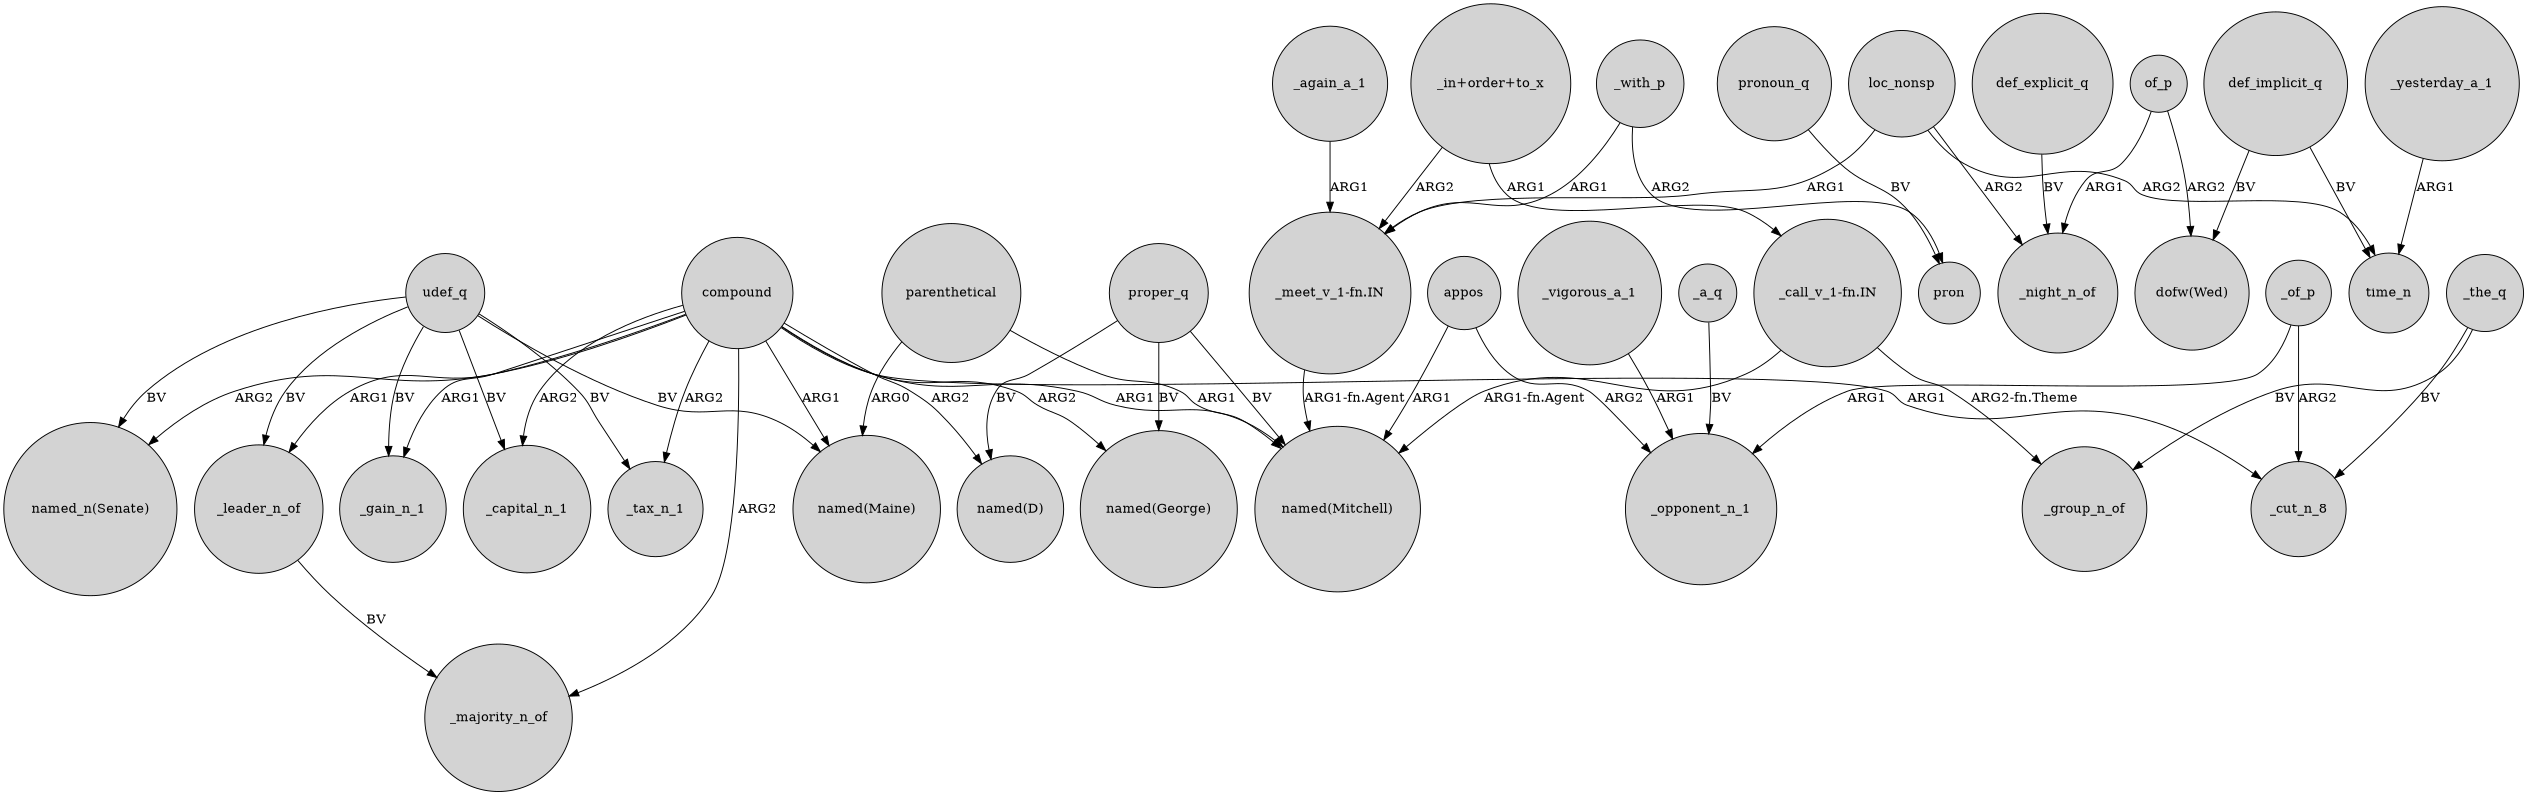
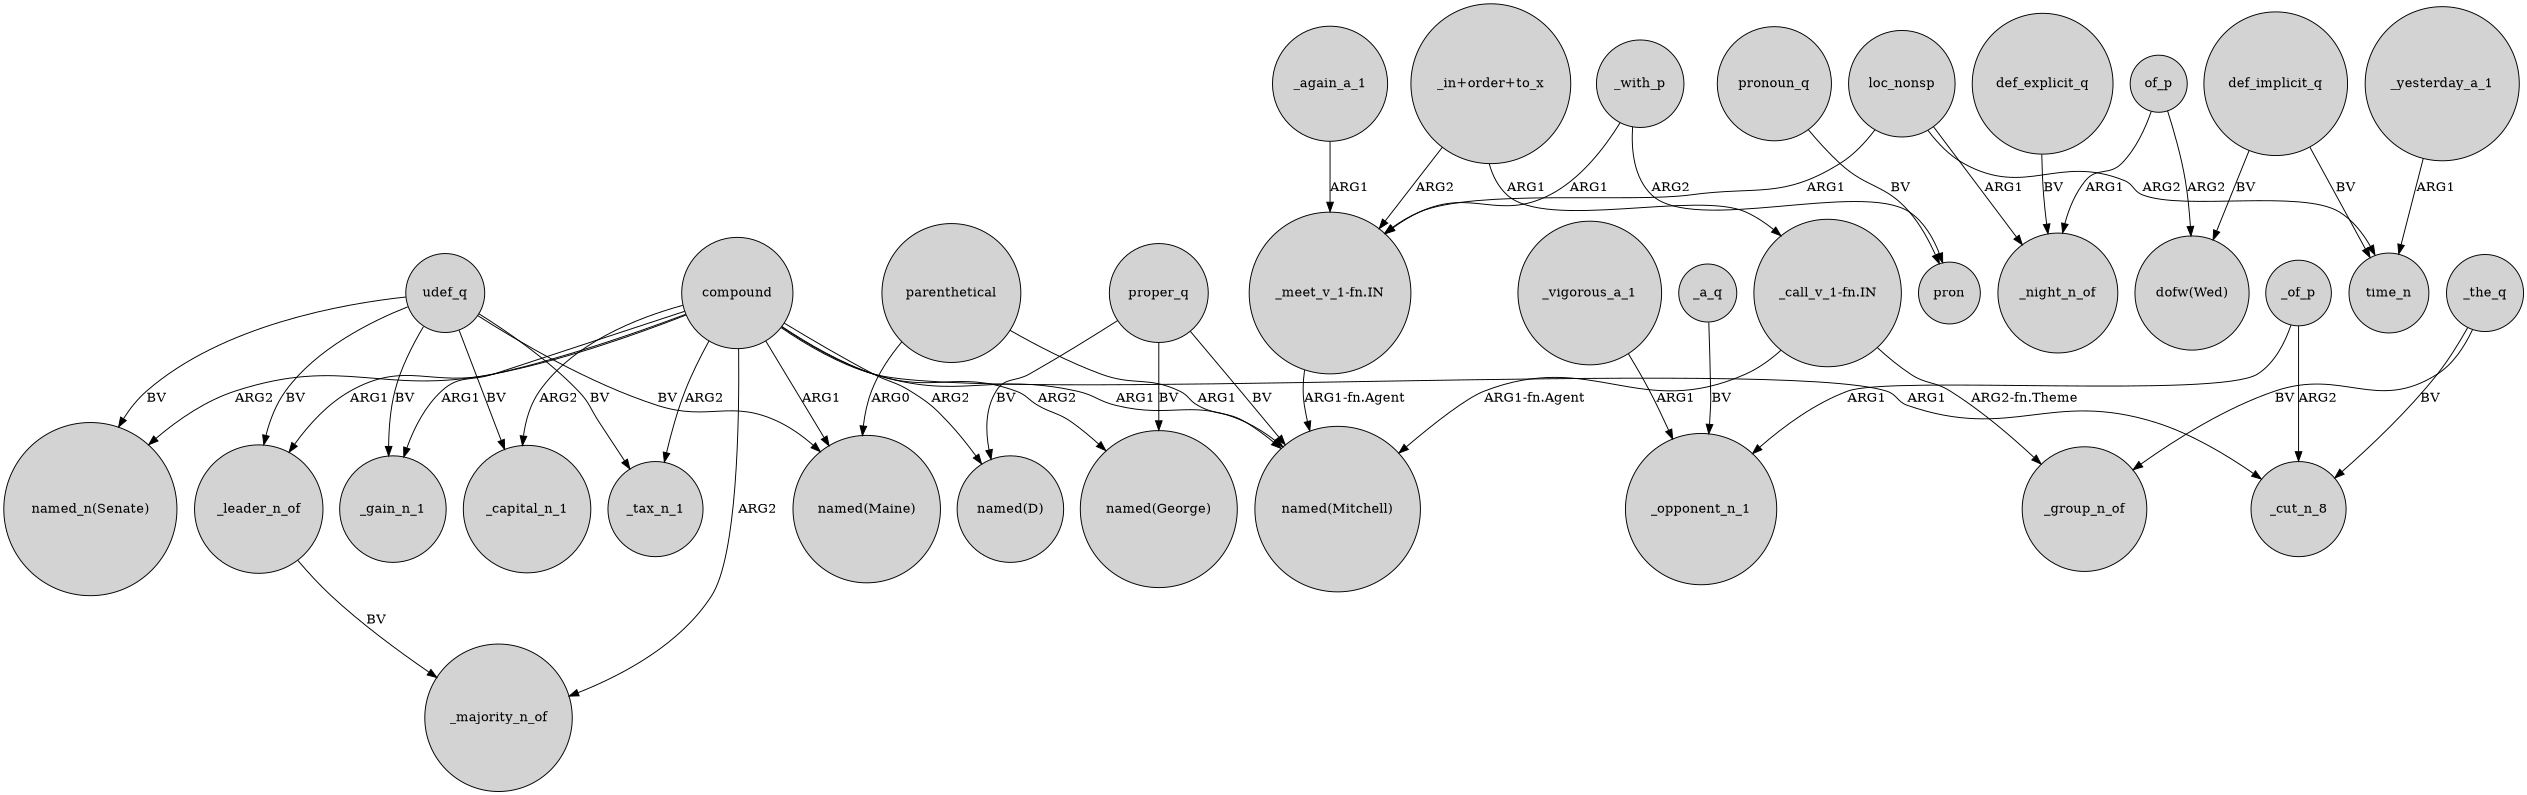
(2004, 188) -> (2004, 188)
(1464, 293) -> none
